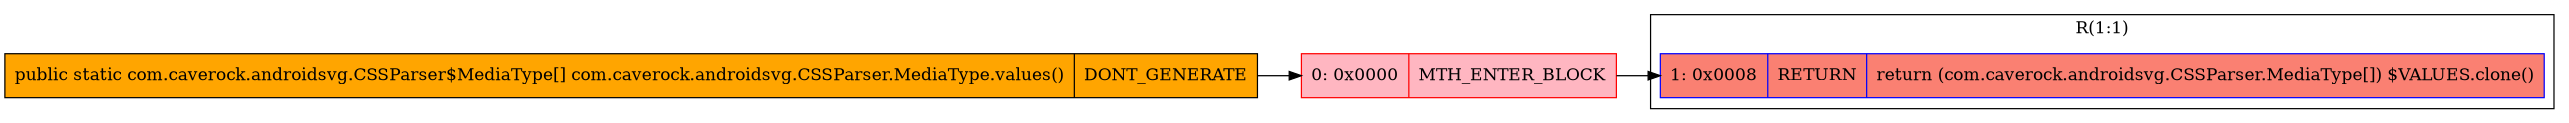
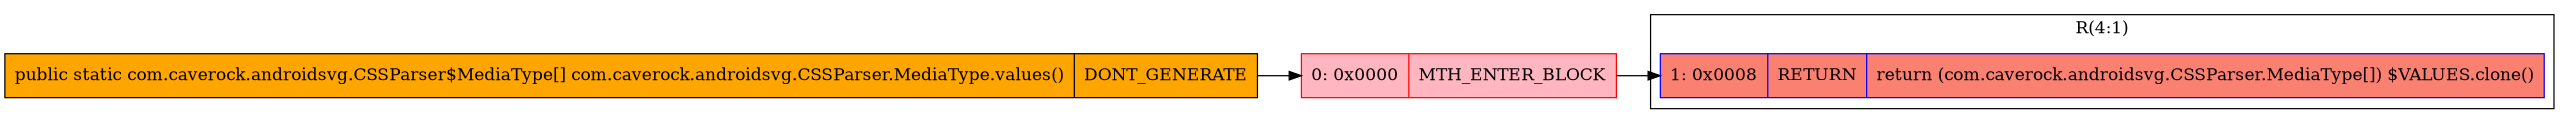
(2102, 29) -> (2102, 29)
